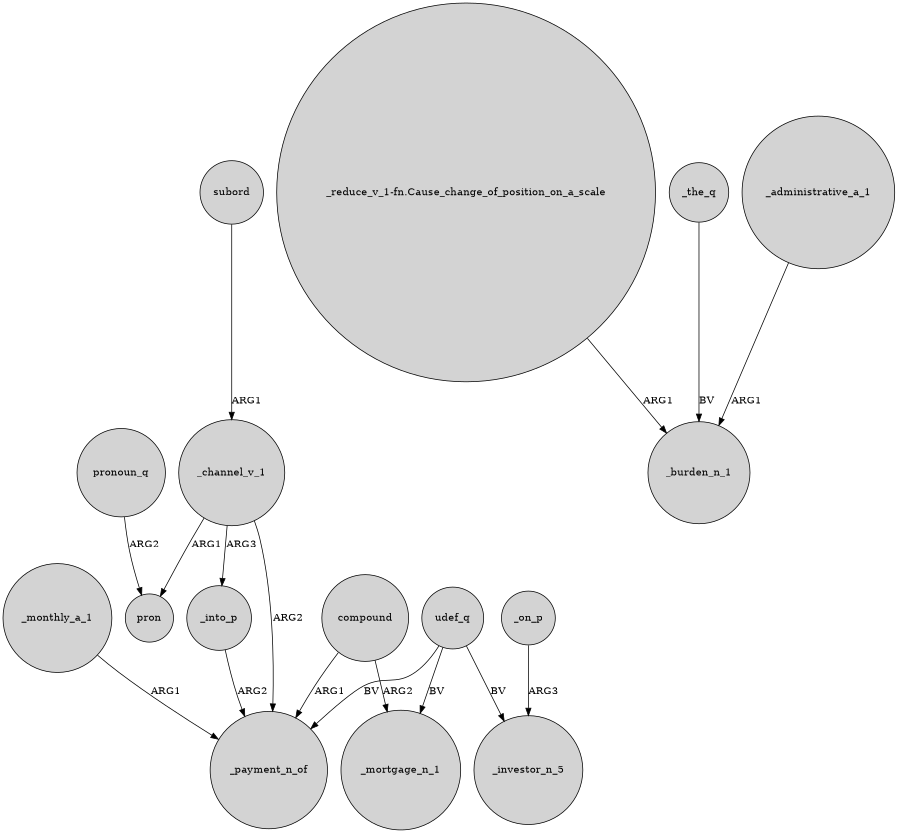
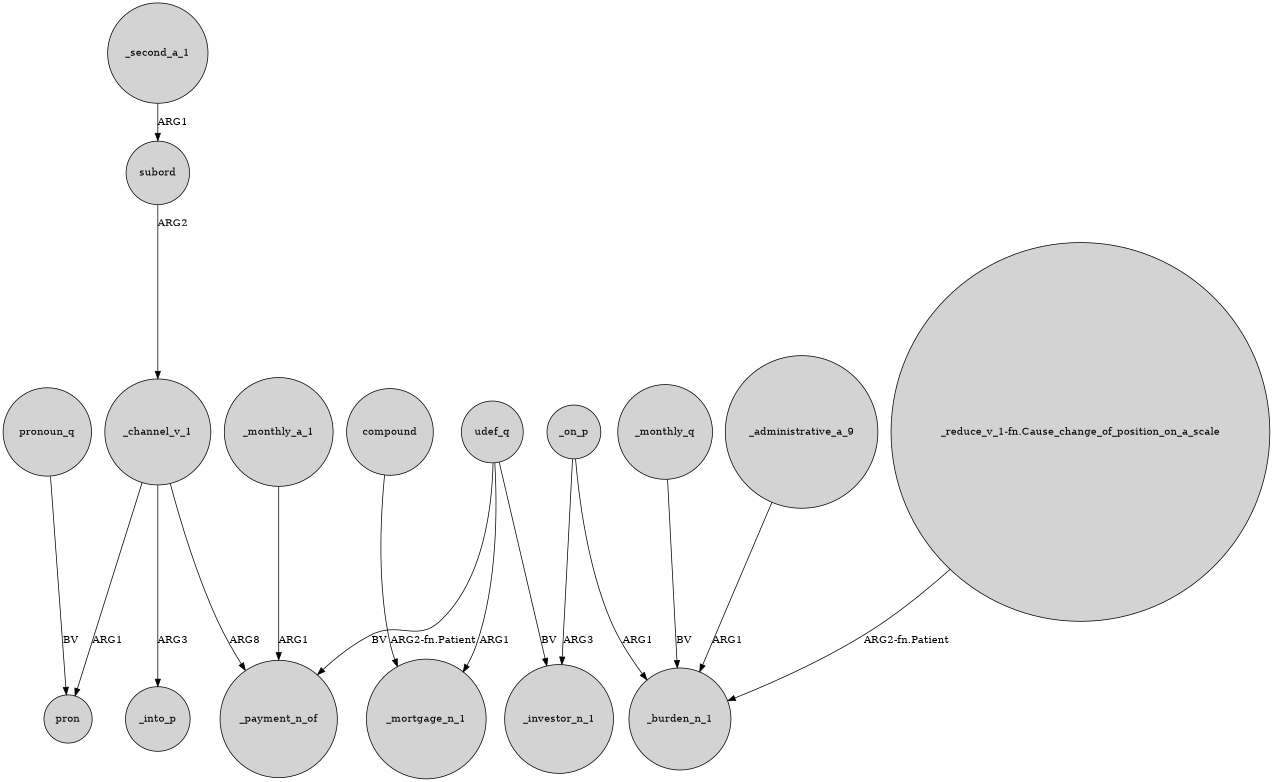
none -> (158, 53)
(699, 192) -> (665, 432)
(818, 192) -> (802, 432)
(247, 401) -> (173, 224)
(659, 401) -> (907, 640)
(145, 545) -> (71, 640)
none -> (594, 571)
(288, 618) -> (245, 640)
(233, 680) -> none
(318, 681) -> none
(398, 691) -> (433, 640)
(437, 691) -> (495, 640)
(528, 770) -> (559, 719)
